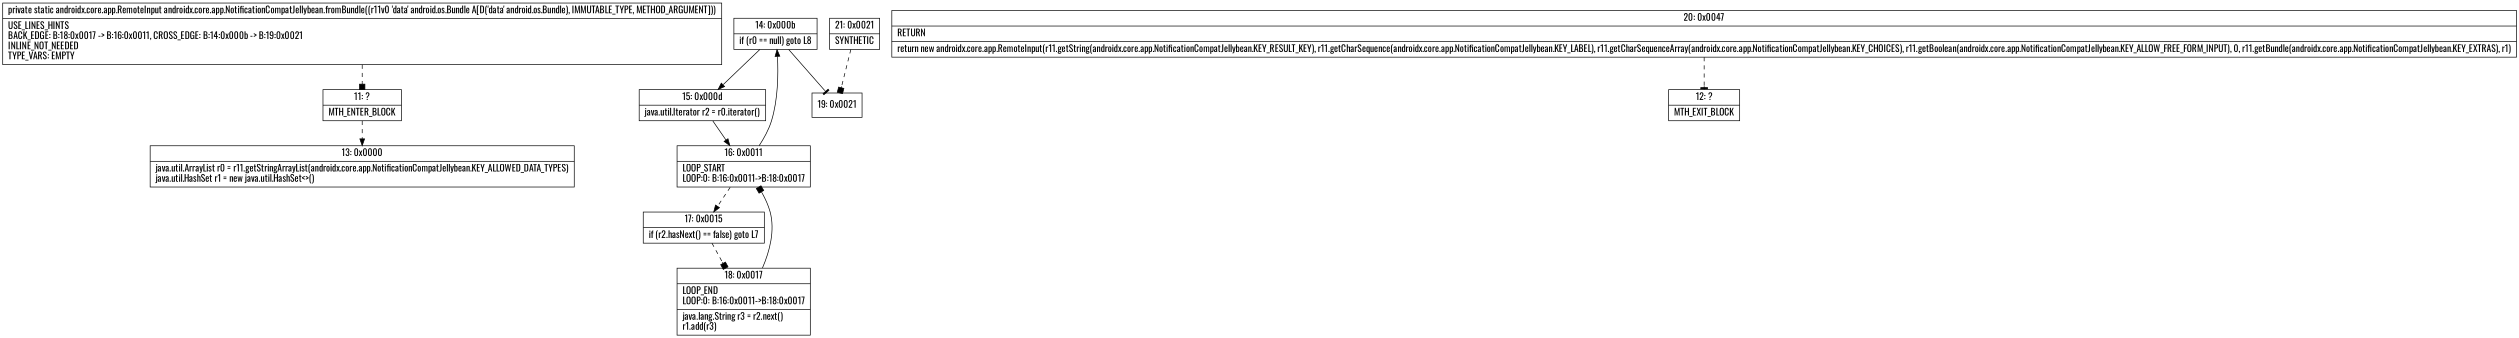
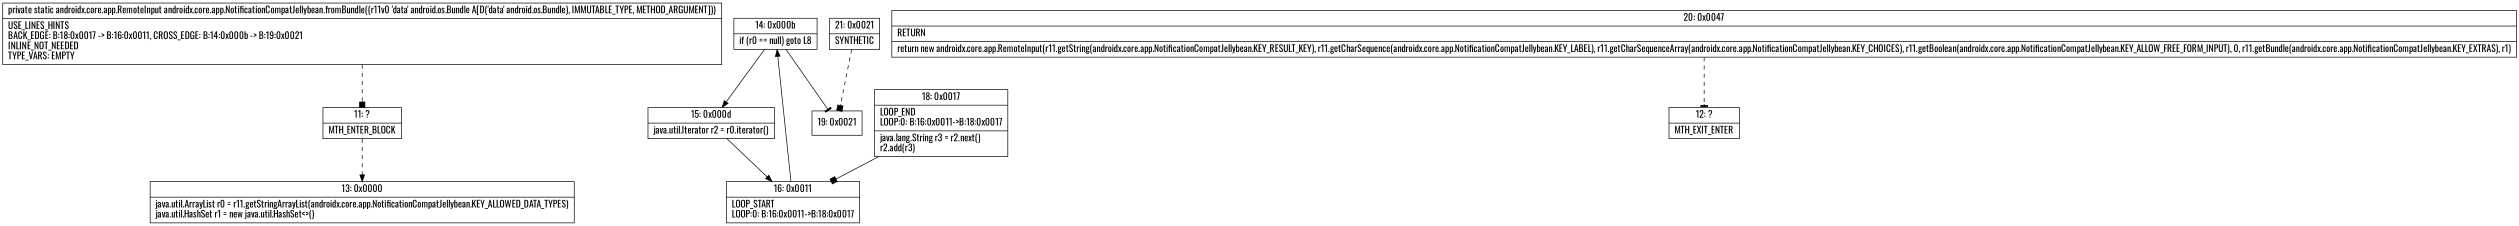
(1704, 113) -> (1704, 131)
(704, 228) -> none
(700, 327) -> (898, 148)
